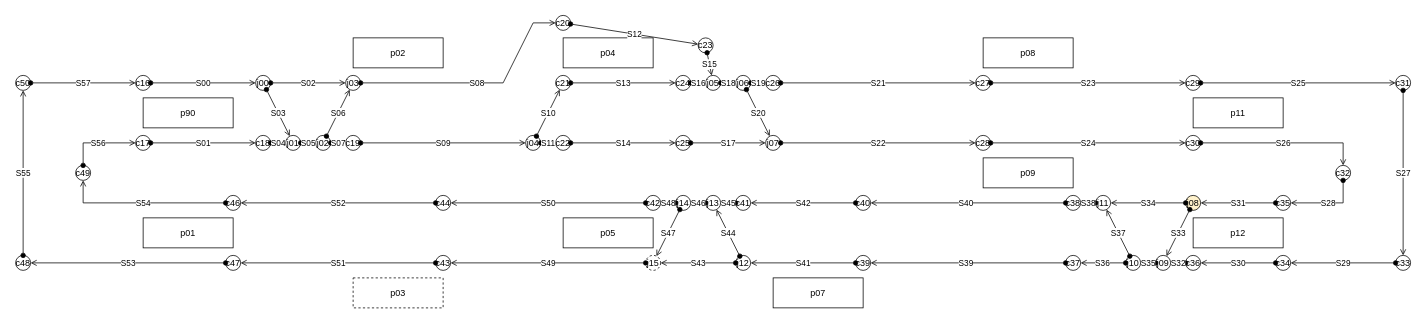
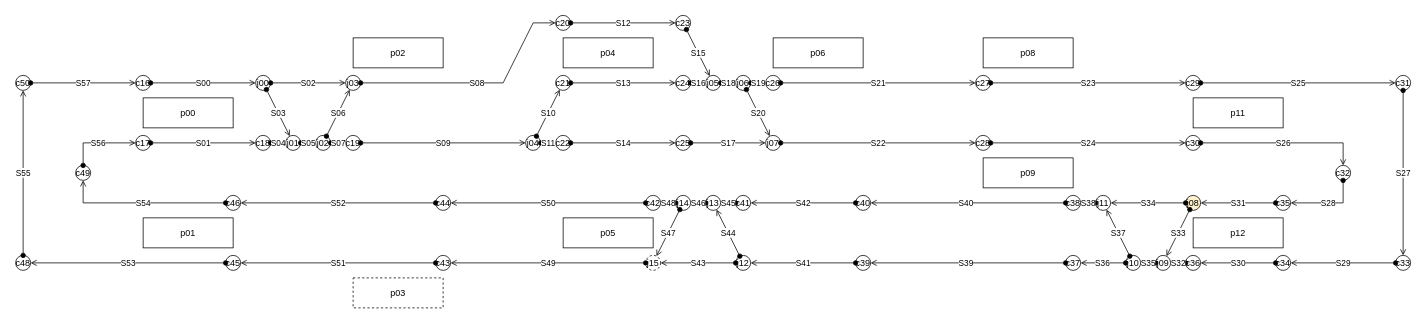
(705, 45) -> (683, 23)
none -> (818, 53)
(188, 113) -> (188, 113)
(233, 263) -> (233, 263)
(818, 293) -> none
